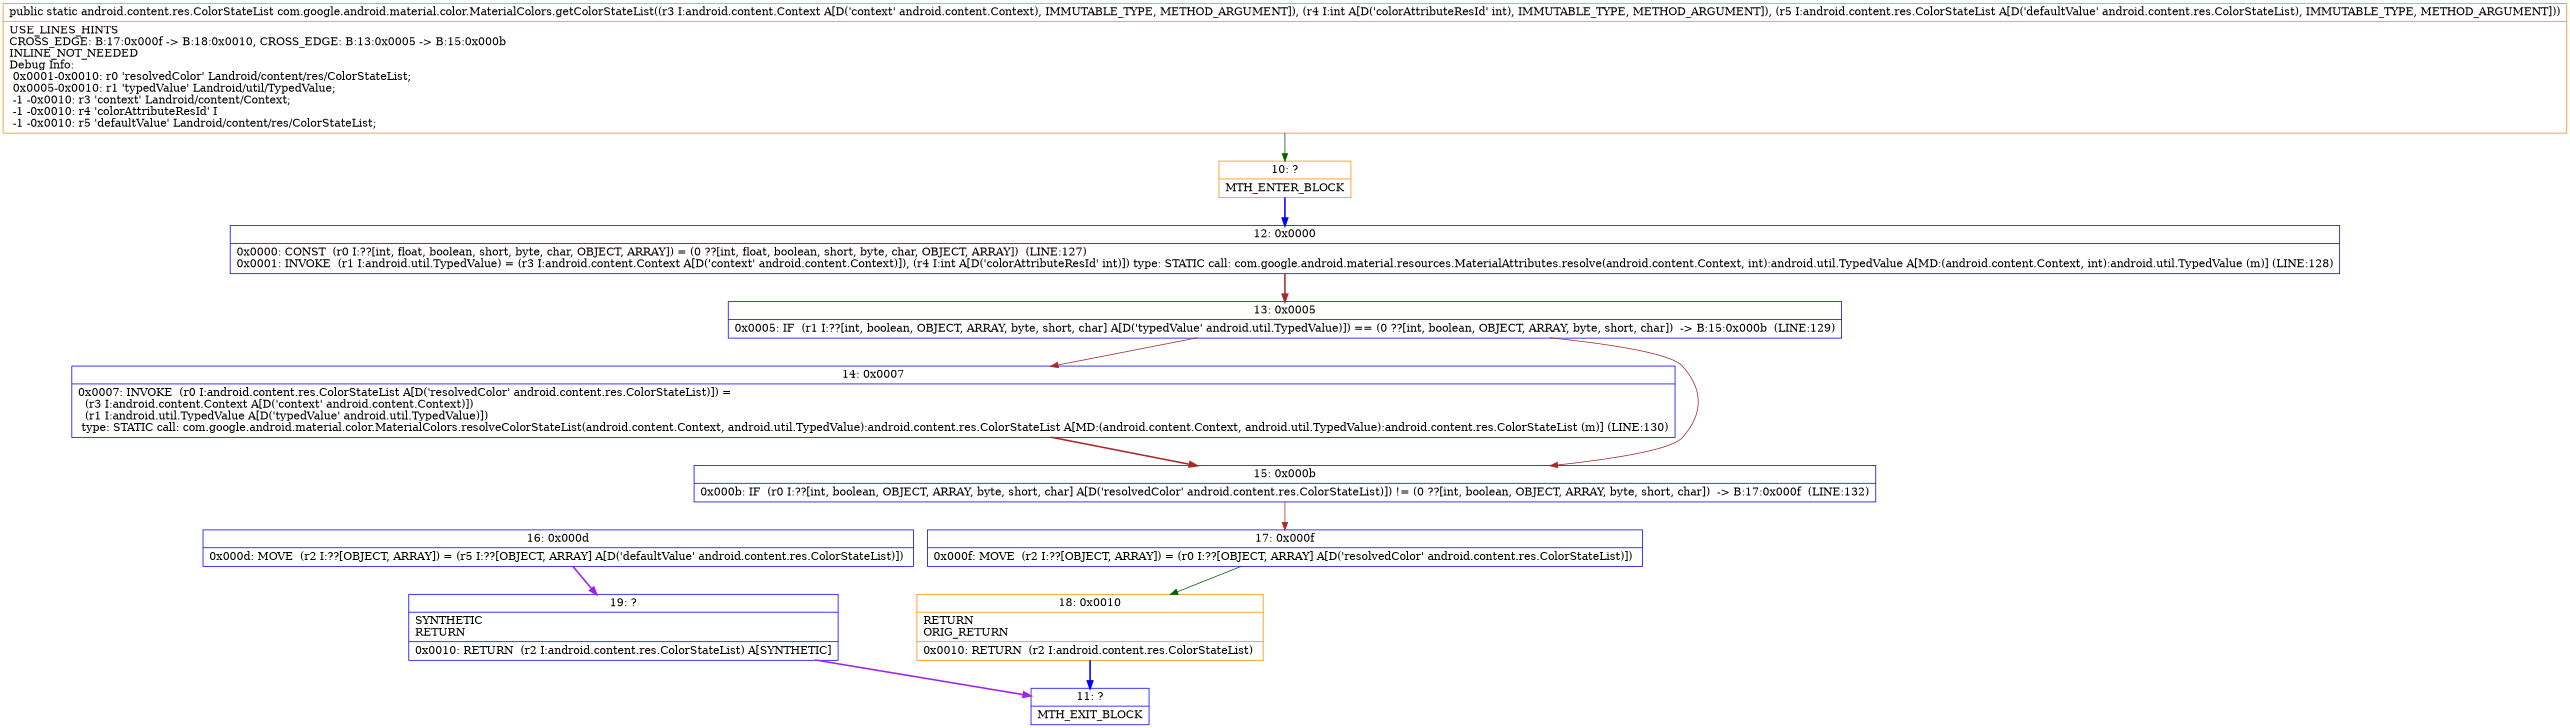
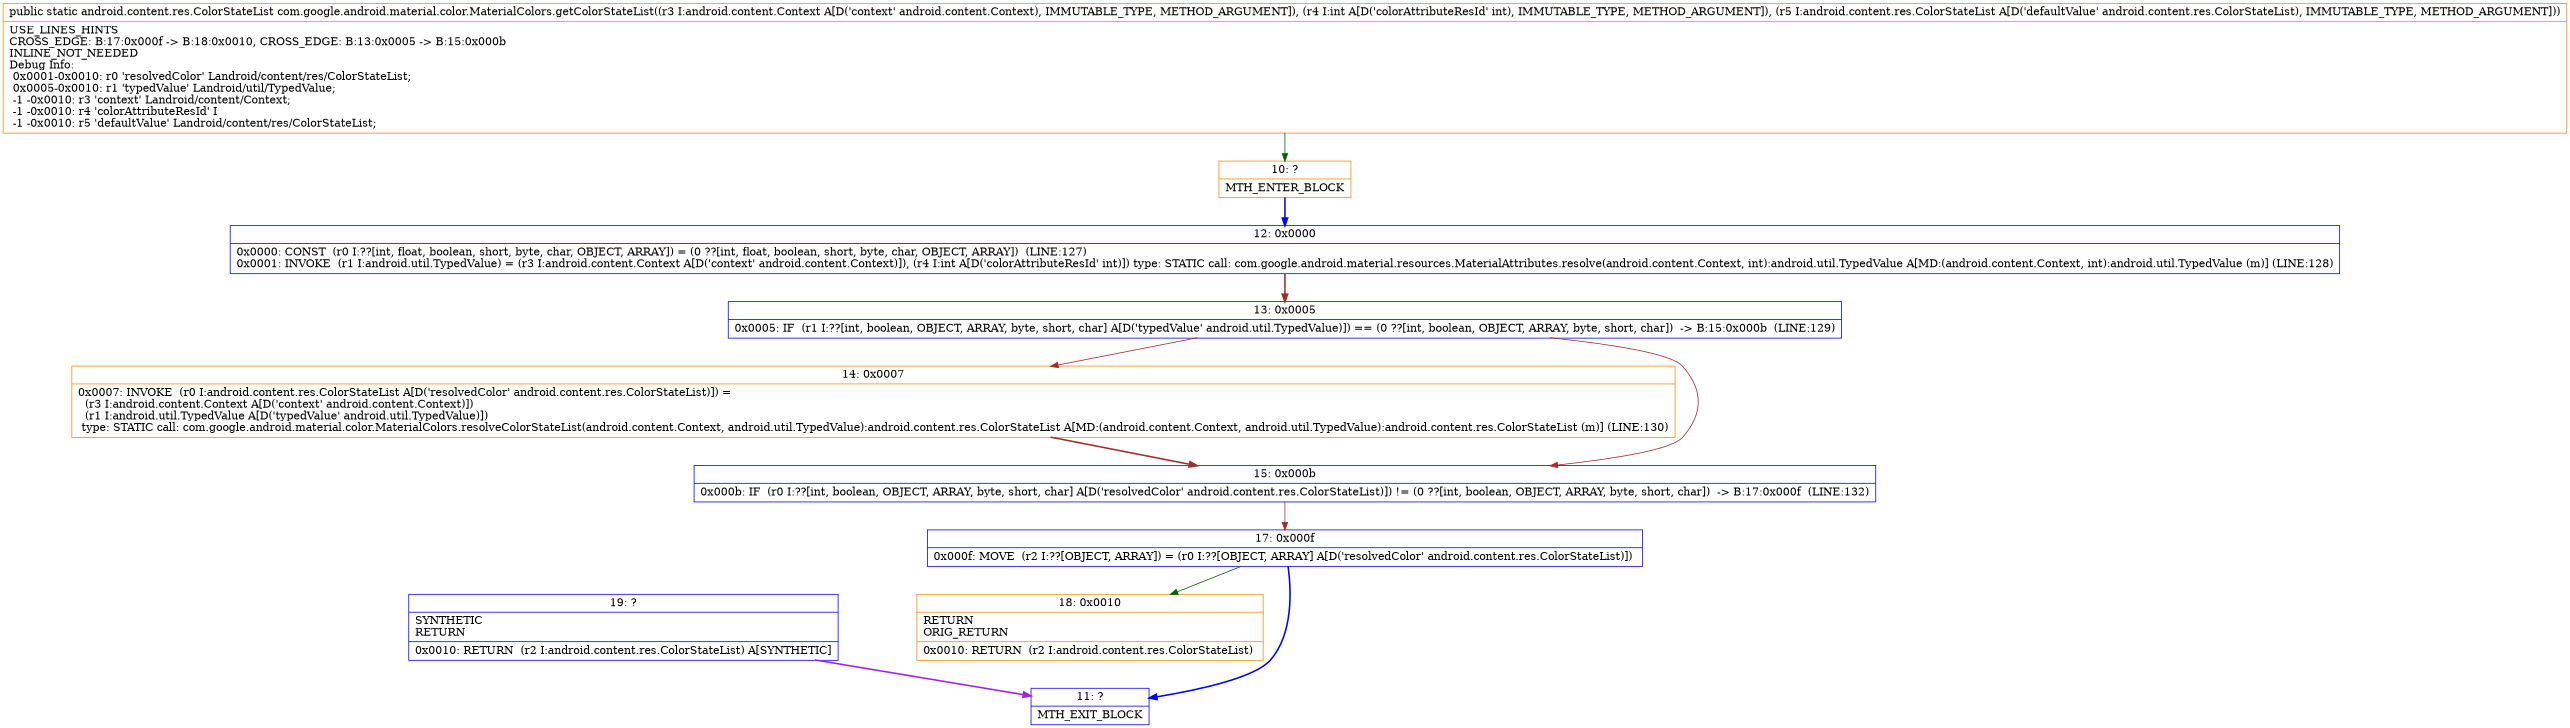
(873, 402) -> (873, 402)
(558, 548) -> none
(1090, 670) -> (1262, 667)
